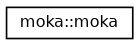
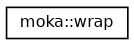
(70, 23) -> (67, 23)
